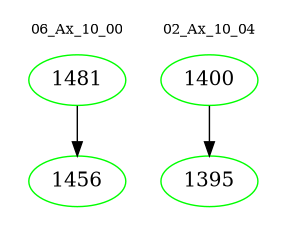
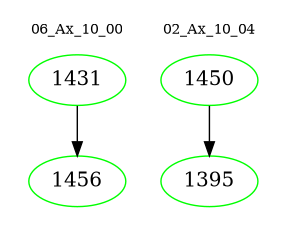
(77, 80) -> (77, 80)
(209, 80) -> (209, 80)
